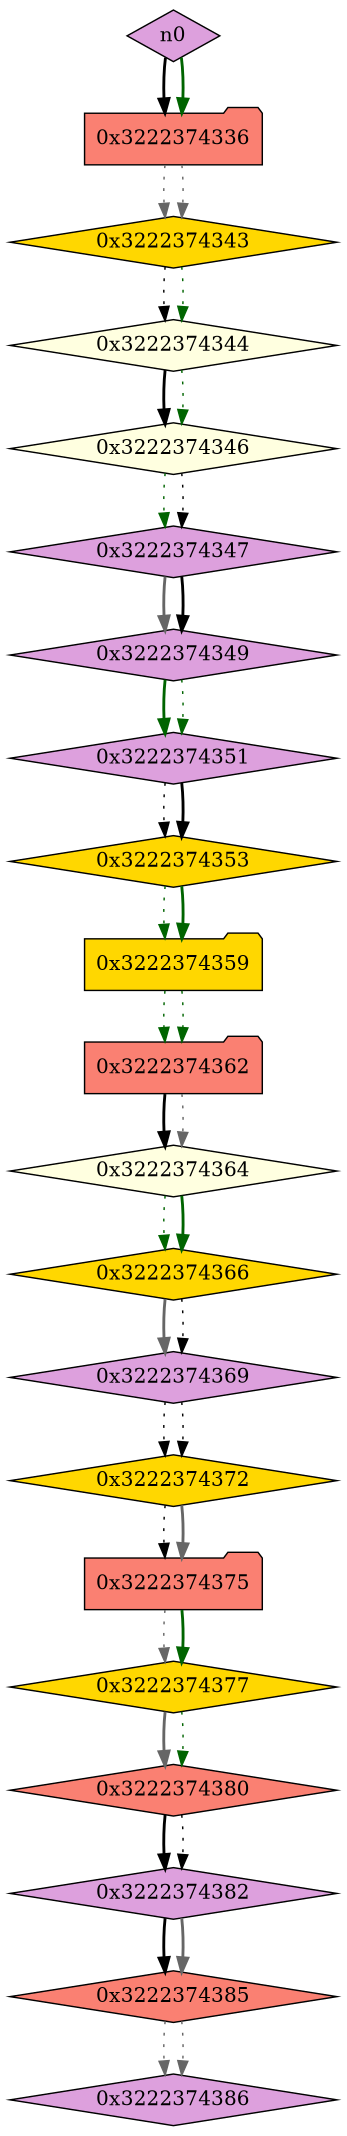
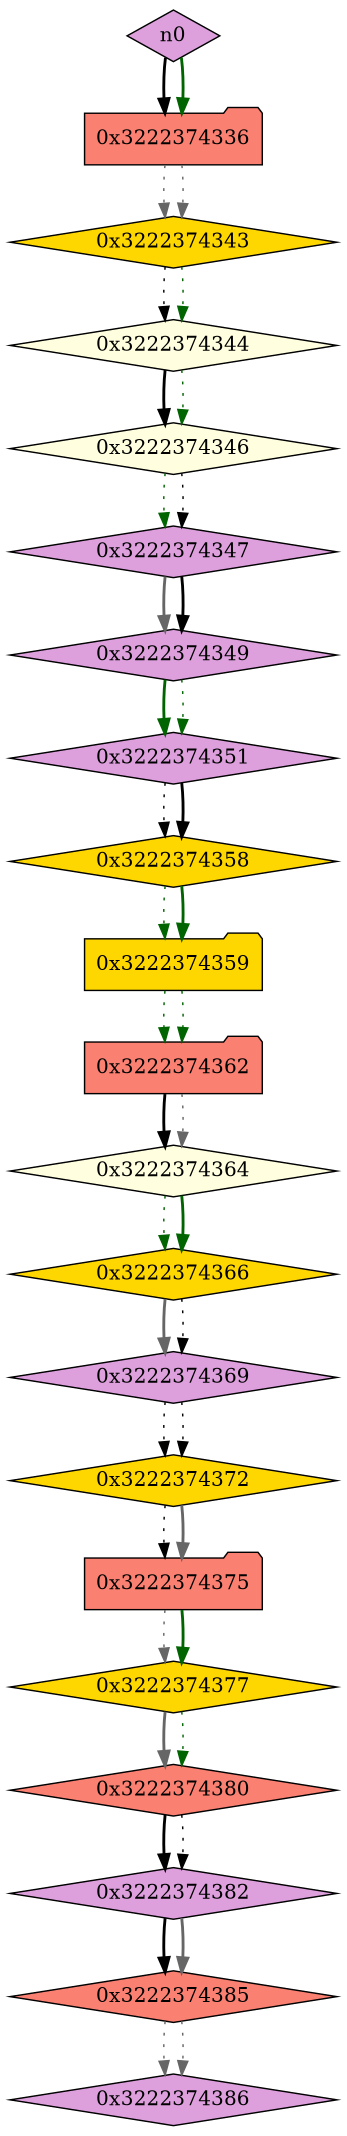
(173, 861) -> (173, 861)
